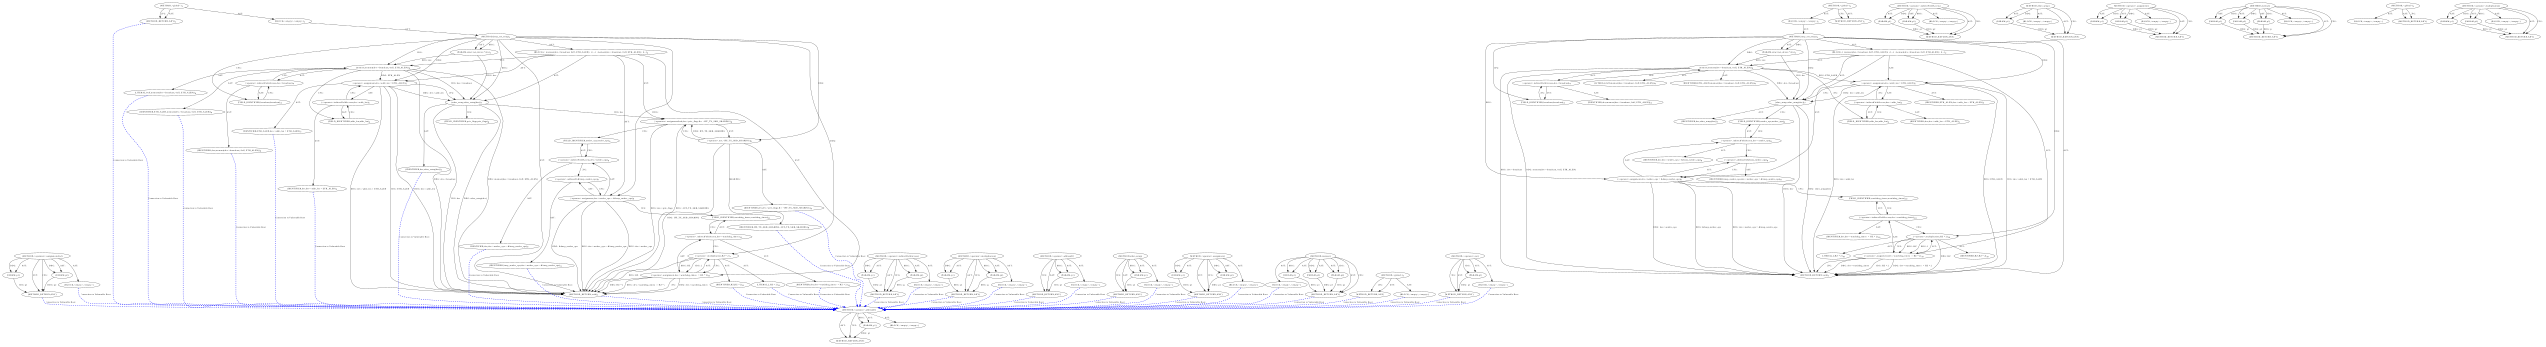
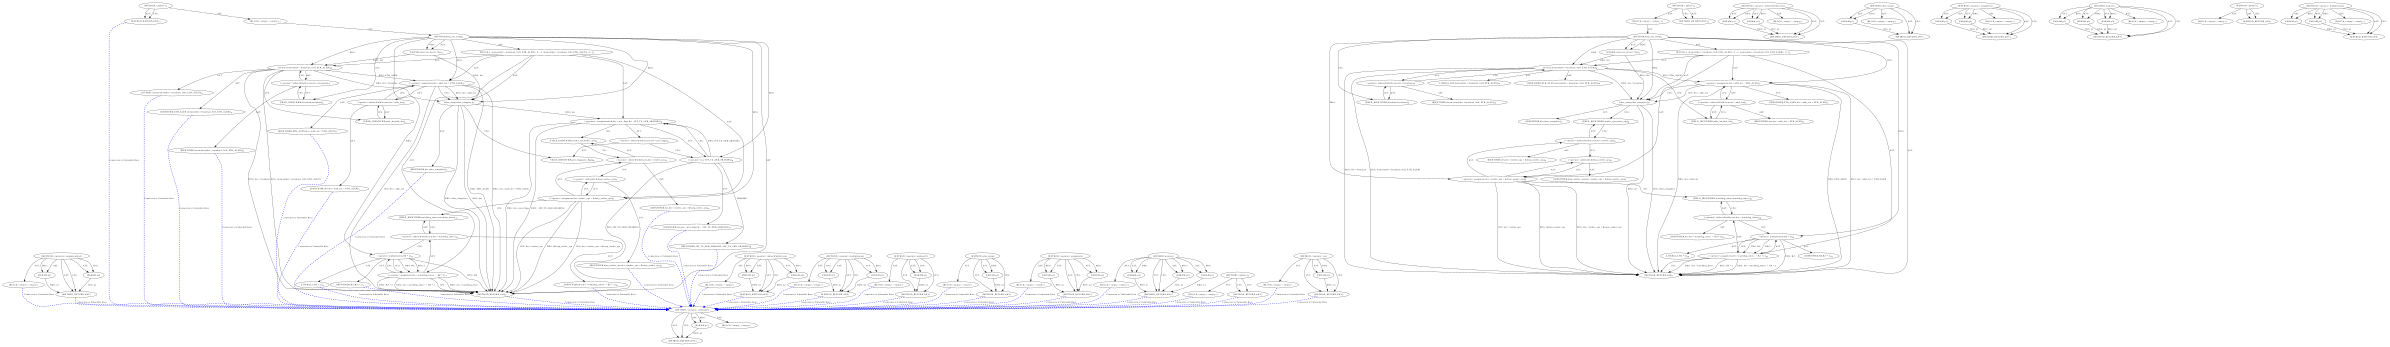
none -> (643, 141)
